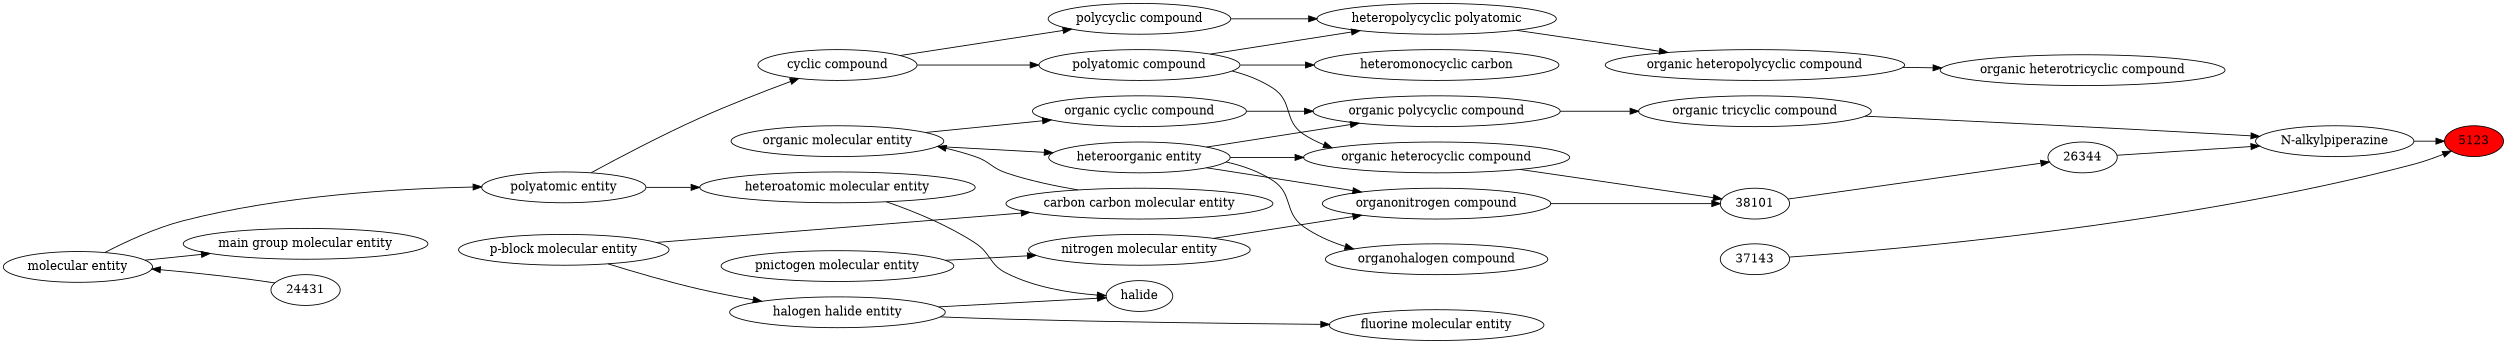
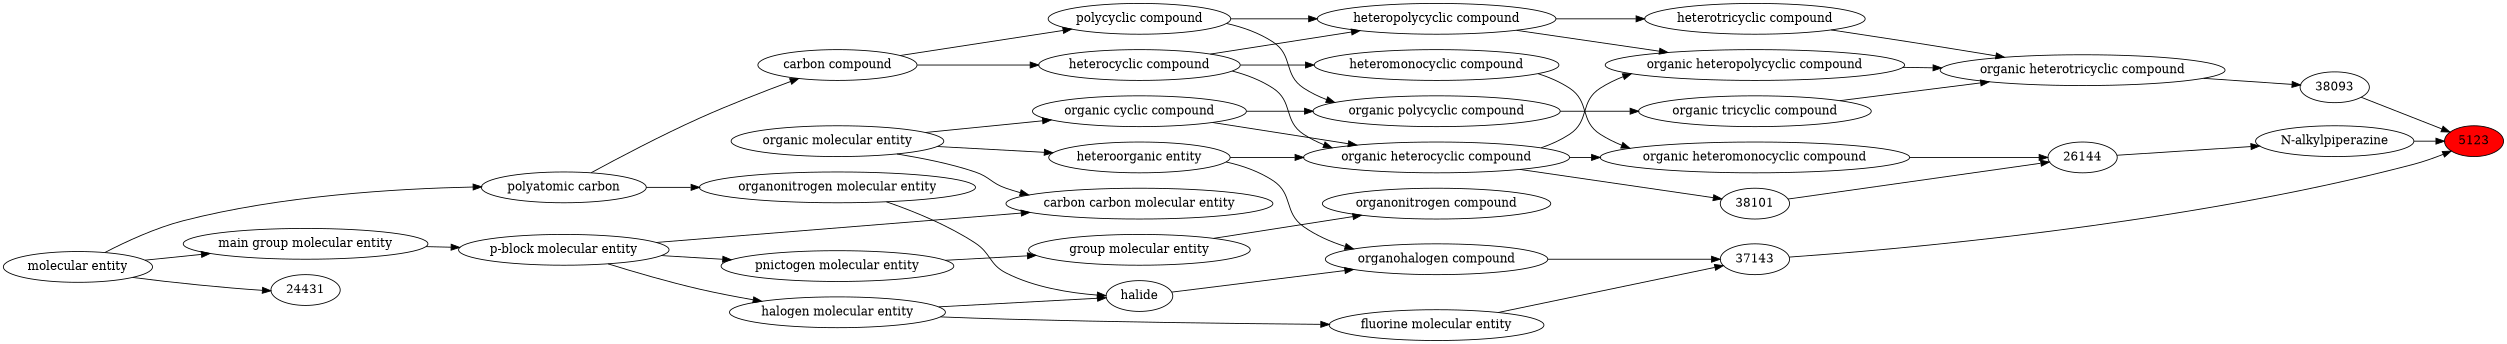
(1437, 19) -> (1437, 19)
none -> (1755, 19)
(837, 65) -> (837, 65)
(1139, 65) -> (1139, 65)
(1437, 65) -> (1437, 65)
none -> (2335, 87)
none -> (1582, 119)
(2058, 126) -> (1910, 92)
none -> (1280, 133)
(1278, 136) -> (1284, 54)
none -> (1755, 157)
(2083, 157) -> (2083, 157)
(1010, 174) -> (961, 168)
(1280, 179) -> none
(564, 187) -> (564, 187)
(837, 187) -> (837, 187)
(1631, 204) -> none
none -> (439, 247)
(1139, 250) -> (1139, 250)
none -> (692, 257)
none -> (1630, 259)
(218, 276) -> (197, 285)
none -> (1258, 281)
none -> (1606, 290)
(837, 312) -> (837, 312)
